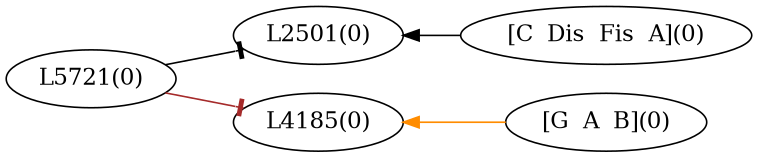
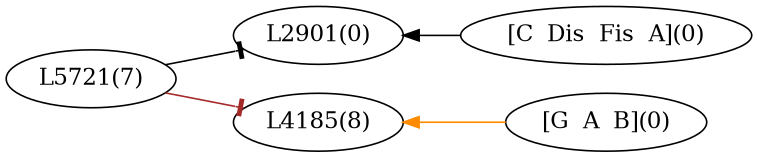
(318, 35) -> (318, 35)
(91, 79) -> (91, 79)
(318, 122) -> (318, 122)
